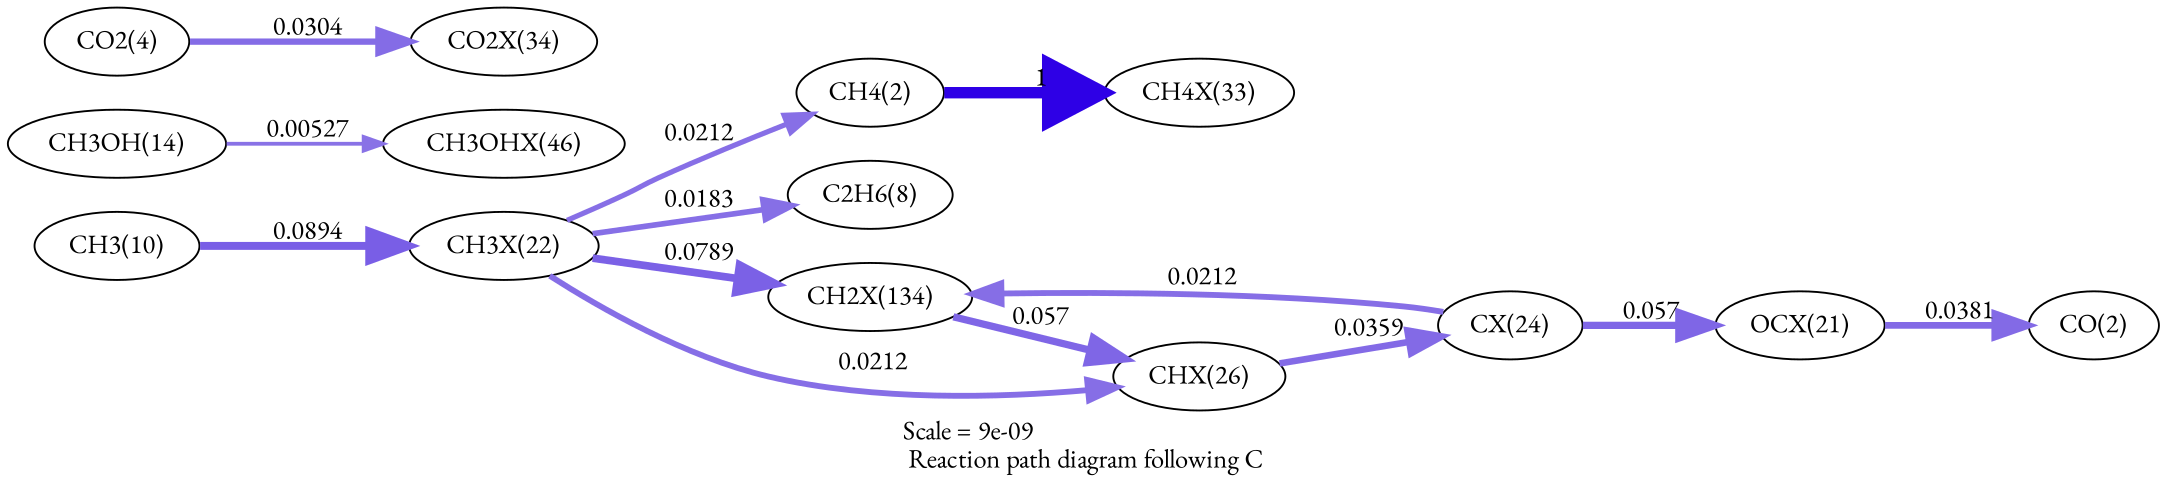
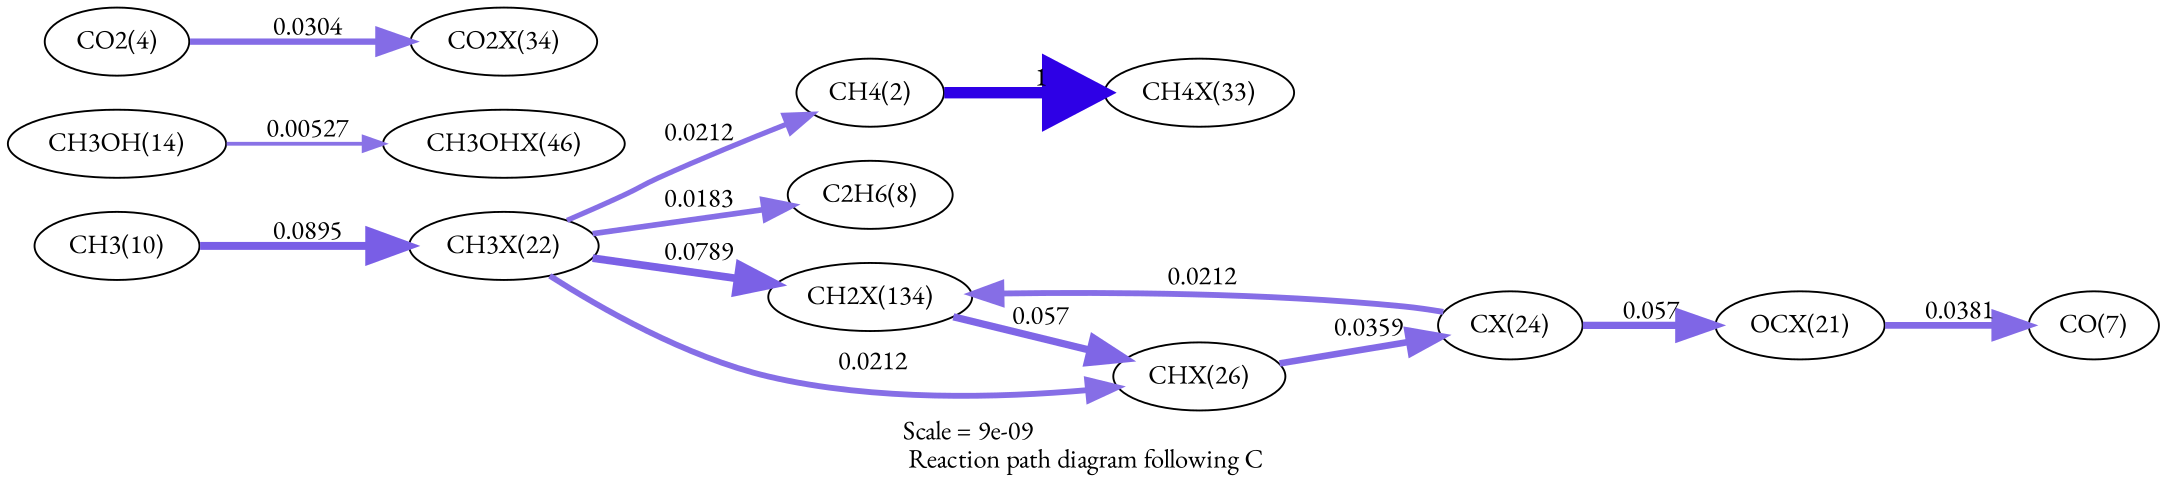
(305, 232) -> (305, 232)
(2094, 325) -> (2094, 325)
